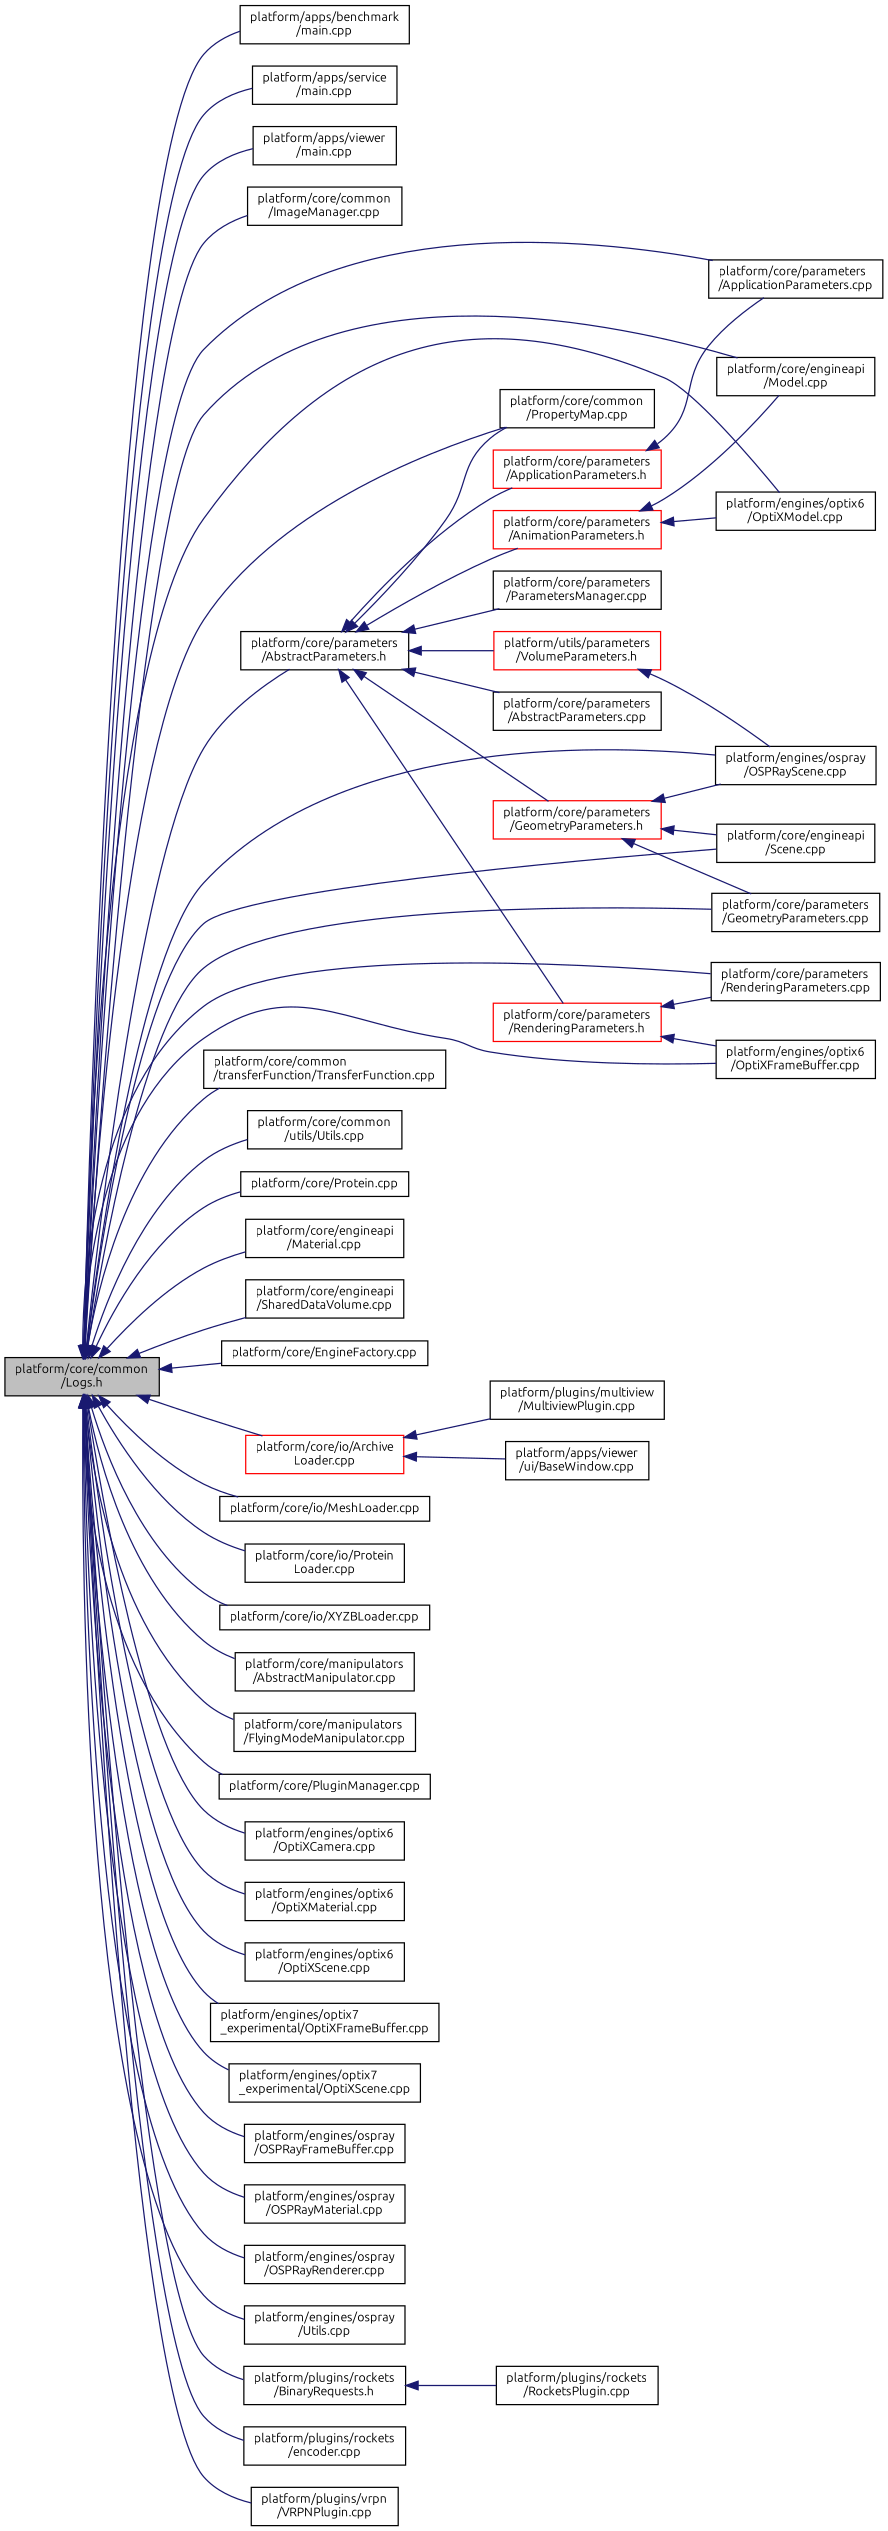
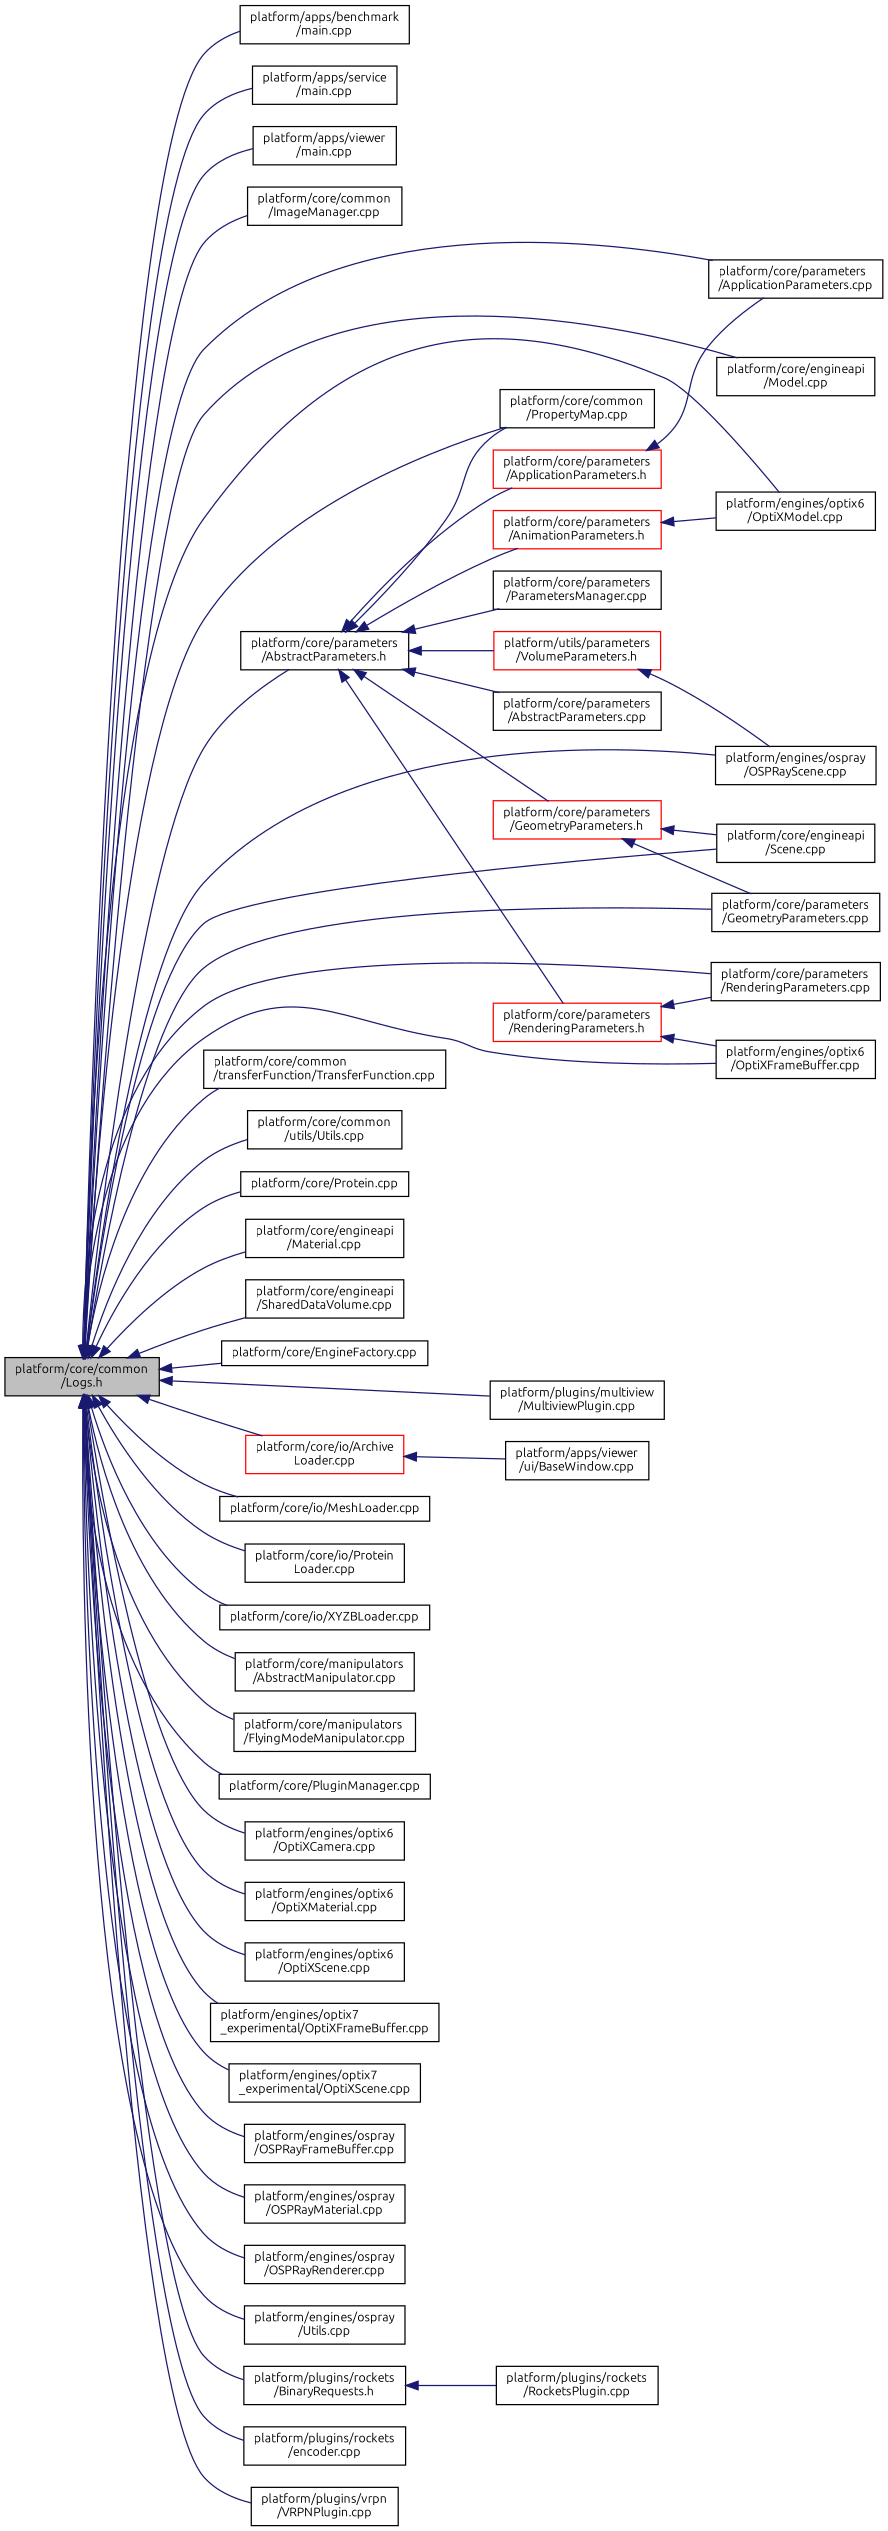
(720, 456) -> none
(693, 791) -> none
(453, 1427) -> (331, 1389)
